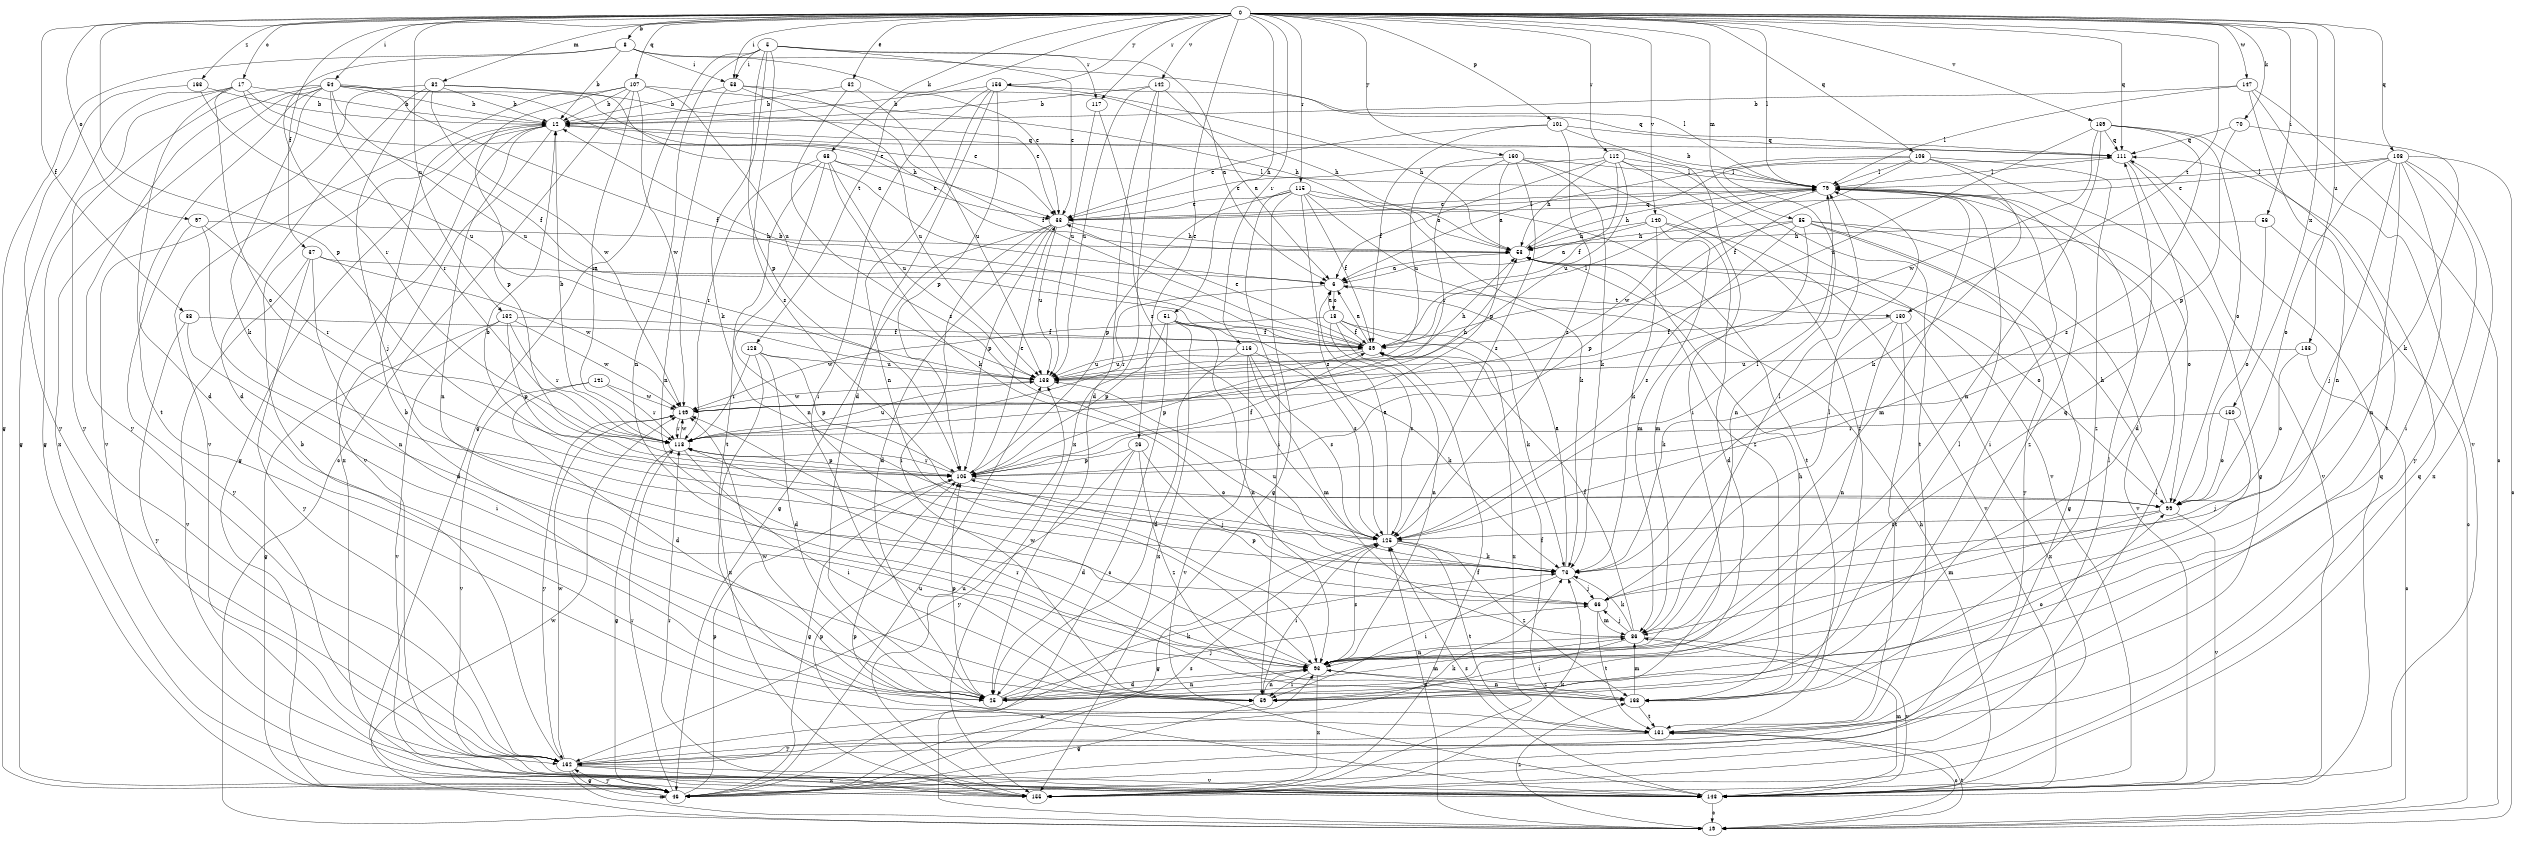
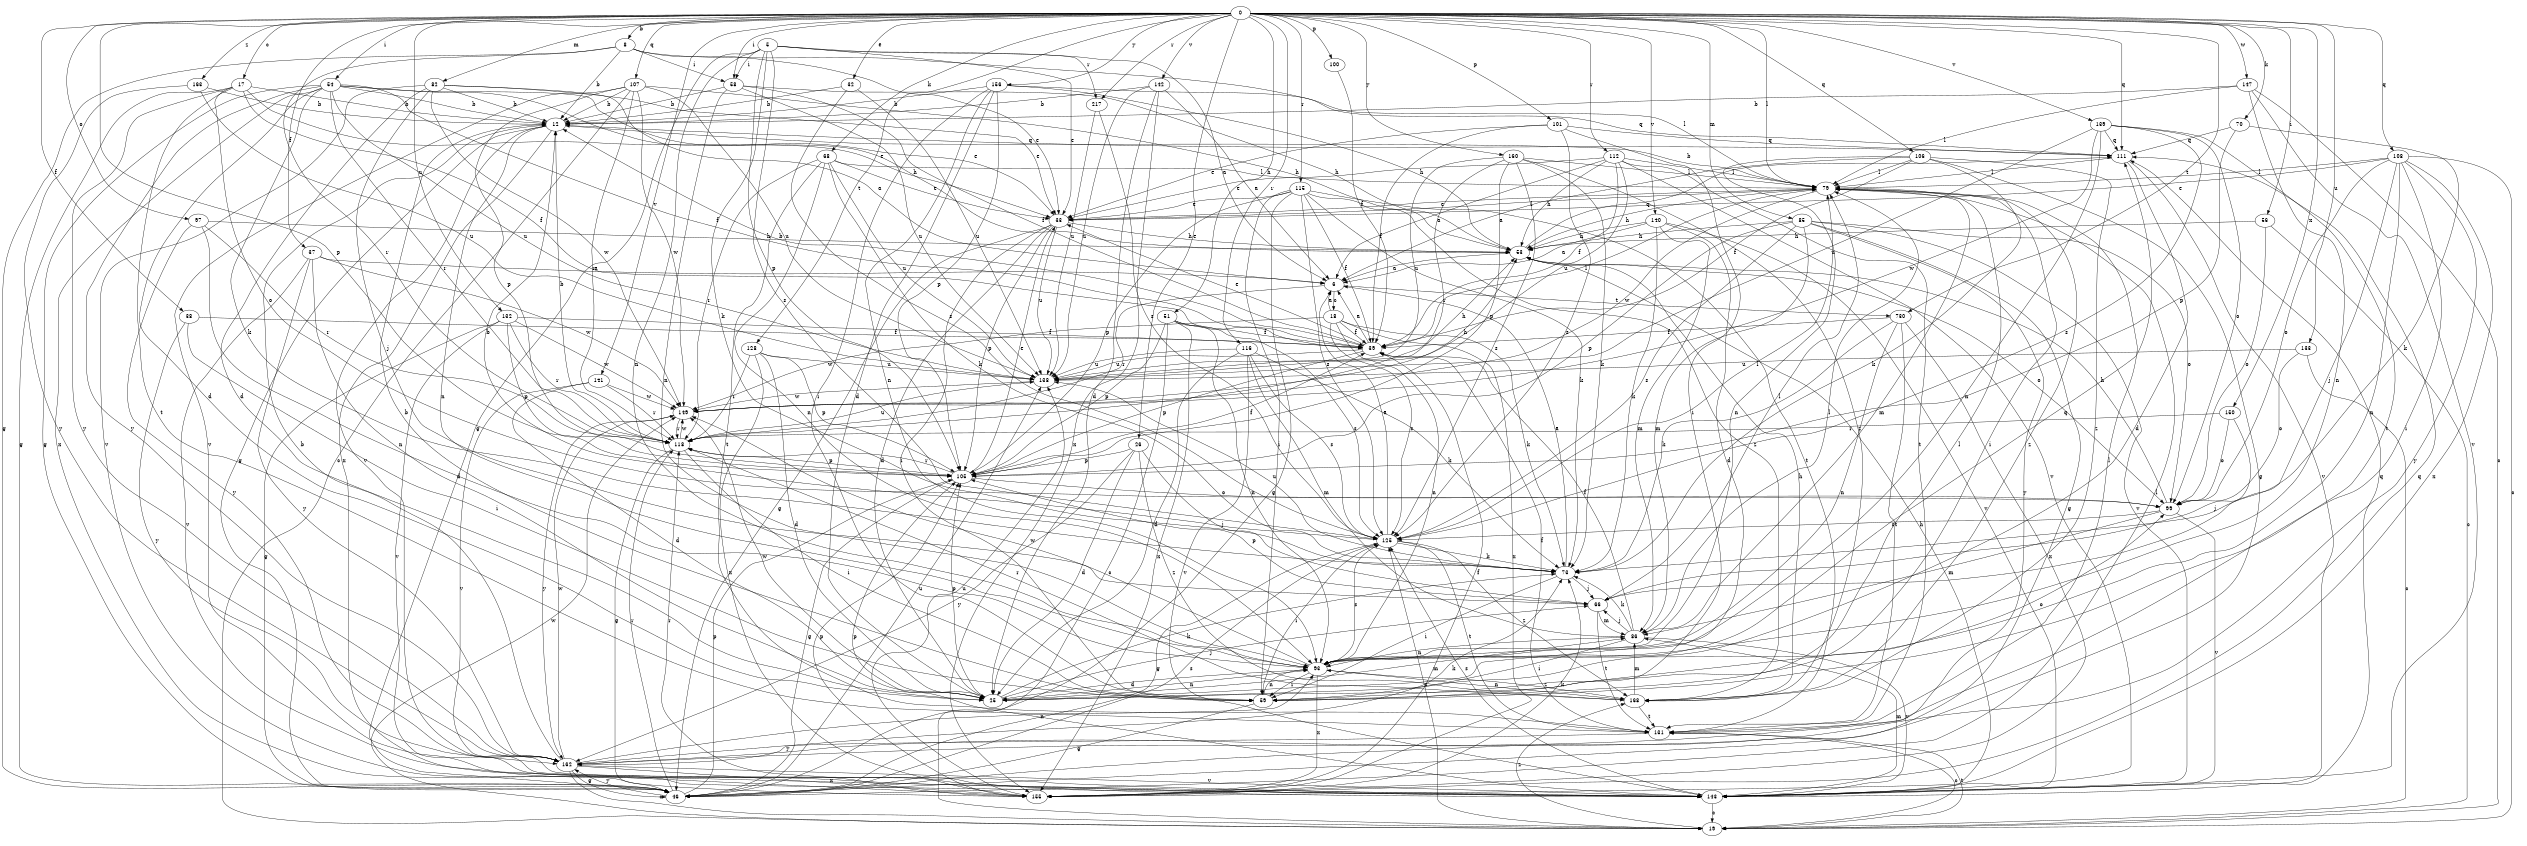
none -> (794, 25)
none -> (1335, 65)
(1097, 105) -> (1097, 105)
(1901, 317) -> (1901, 317)
